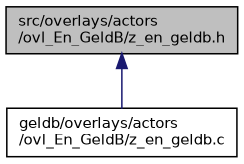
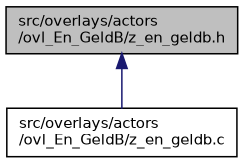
(122, 132) -> (122, 132)
